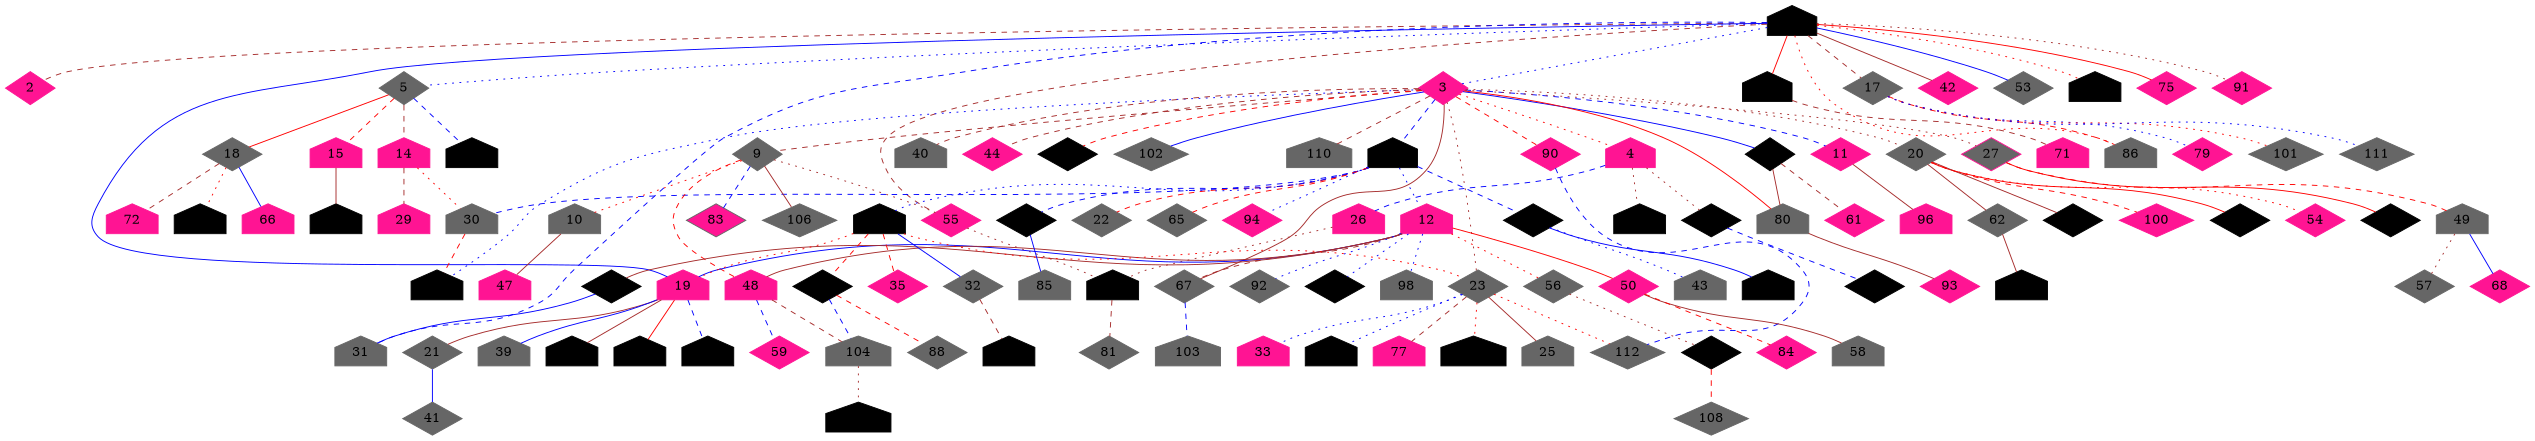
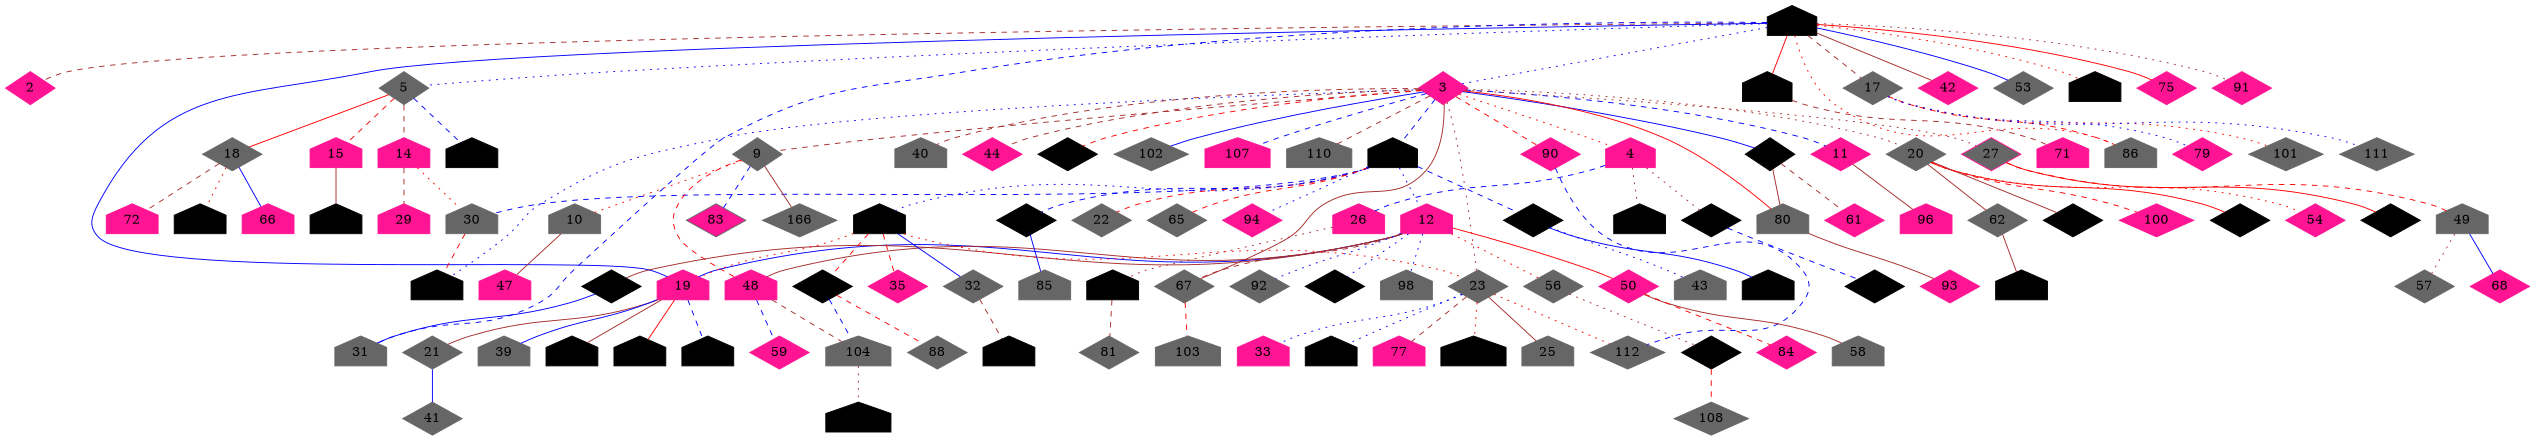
none -> (1238, 154)
(800, 220) -> (800, 220)
(951, 220) -> none
(1186, 319) -> (1186, 319)
